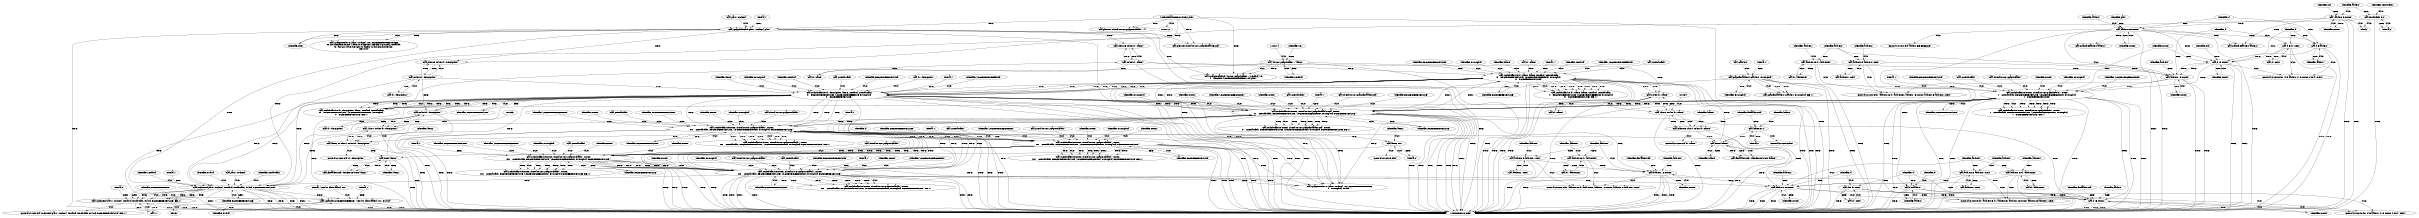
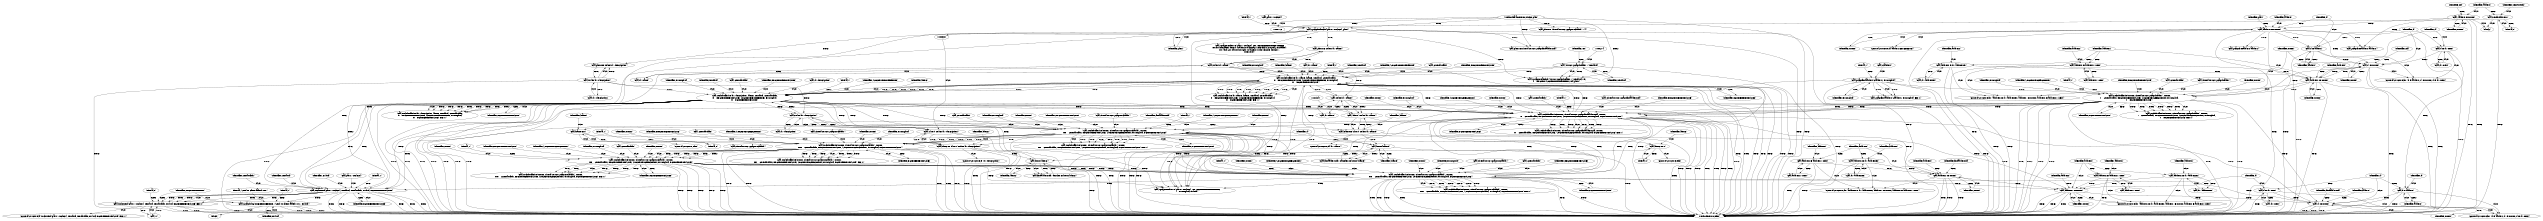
(830, 58) -> (1305, 26)
(1285, 62) -> (1579, 65)
